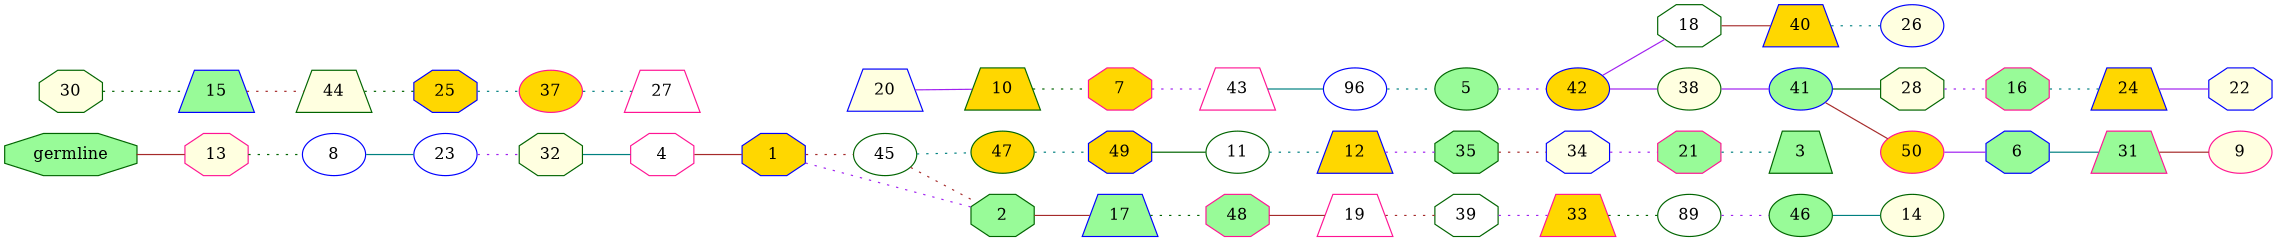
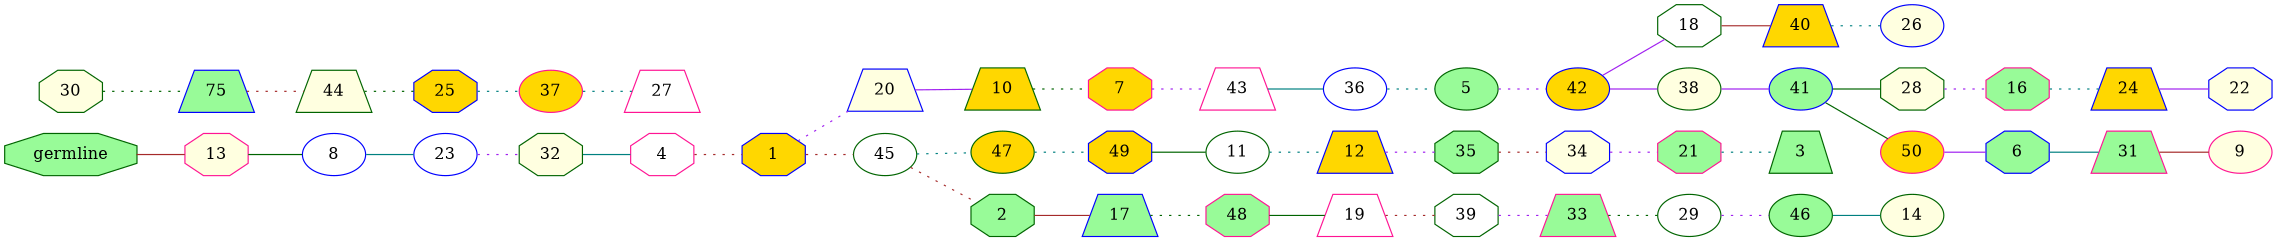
(1355, 89) -> (1355, 89)
(217, 91) -> (217, 91)
(1857, 121) -> (1857, 121)
(275, 155) -> (275, 155)
(718, 155) -> (718, 155)
(888, 185) -> (823, 126)
(1297, 215) -> (1297, 215)
(1578, 215) -> (1578, 215)
(1689, 215) -> (1689, 215)
